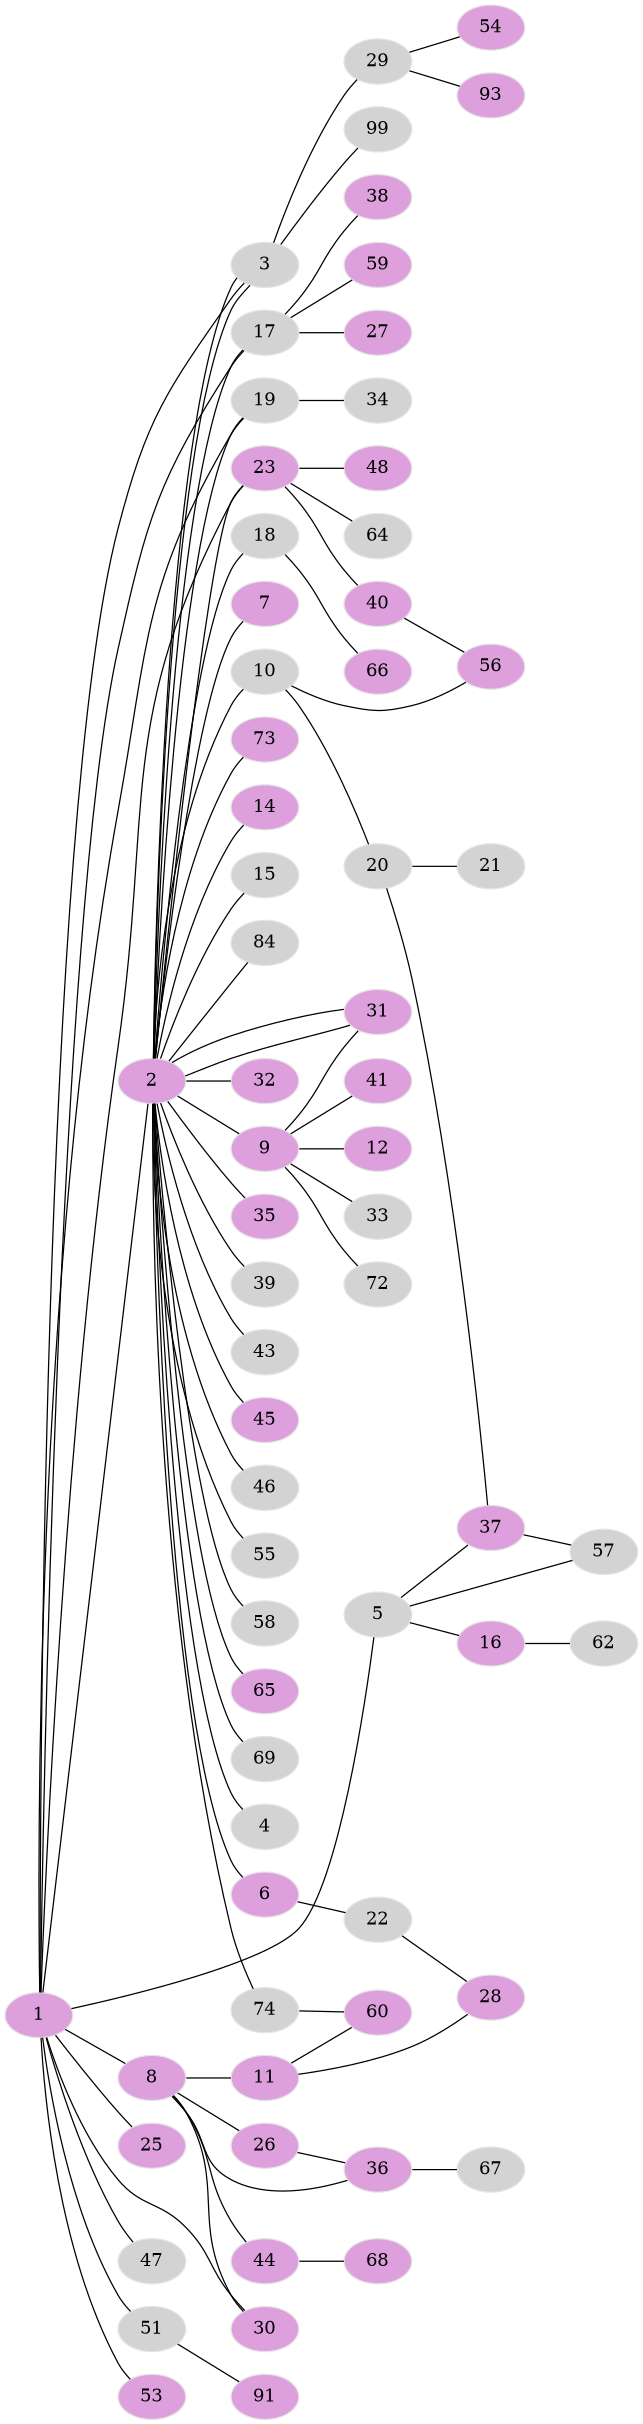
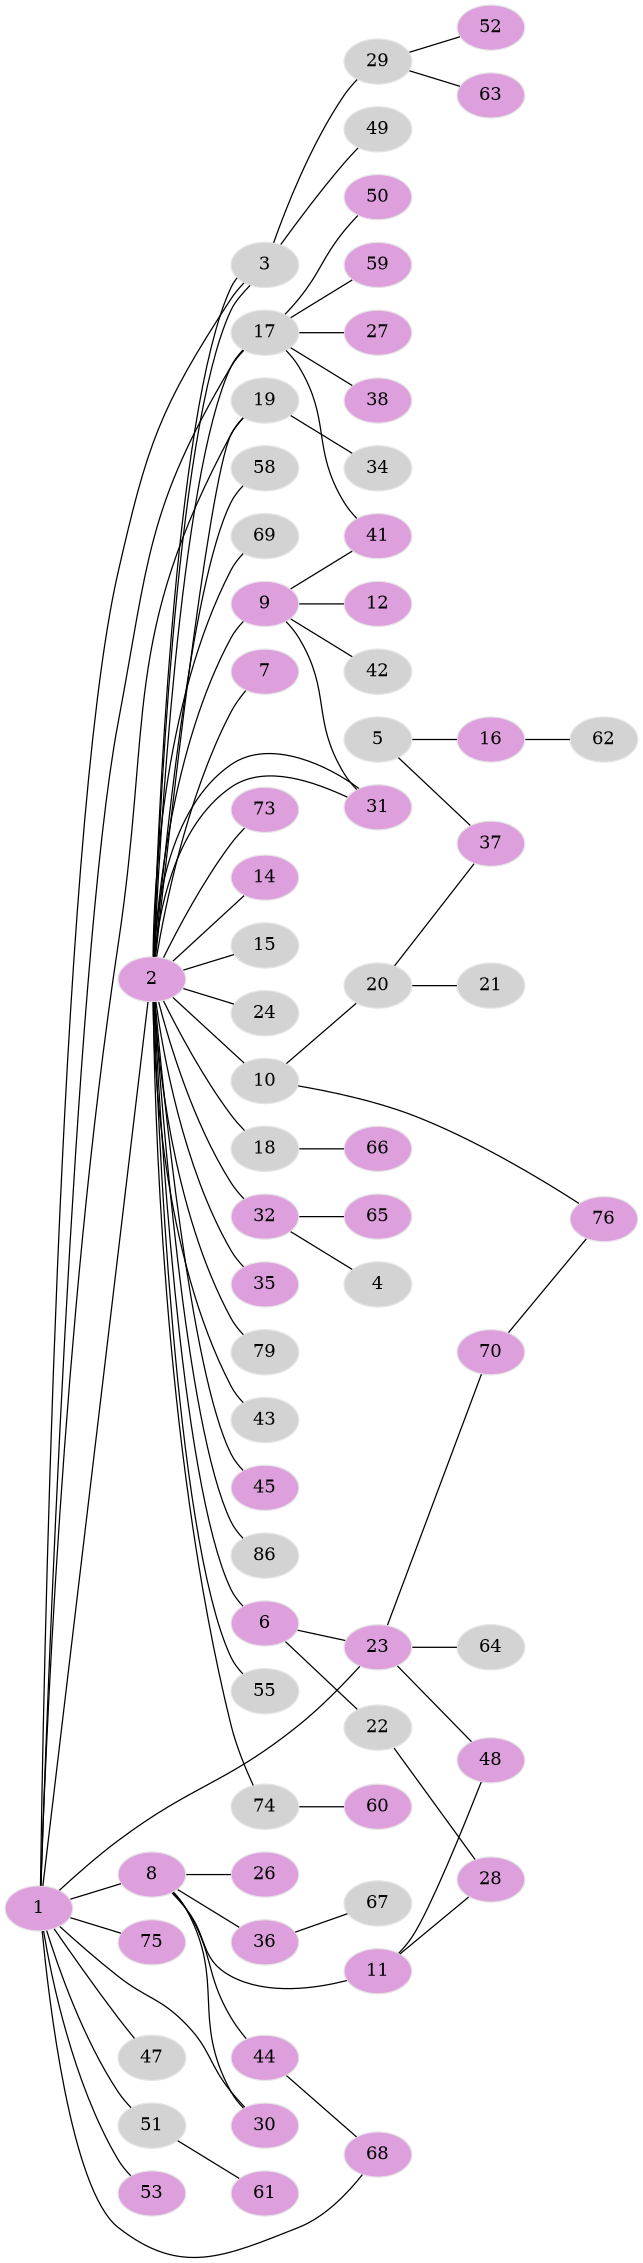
(491, 28) -> (491, 28)
(491, 95) -> (491, 95)
(378, 129) -> (378, 129)
none -> (378, 197)
none -> (319, 421)
(378, 604) -> (491, 1352)
(491, 667) -> (604, 1219)
(187, 769) -> (321, 1635)
(265, 943) -> (265, 1013)
(378, 1217) -> none
(265, 1284) -> (265, 1352)
(378, 1284) -> (378, 672)
(189, 1480) -> (322, 1217)
(265, 1488) -> (265, 1556)
(604, 1552) -> none
(186, 1586) -> (321, 1250)
(308, 1915) -> (108, 2214)
(321, 2045) -> (445, 1870)
(152, 2146) -> (152, 1942)
(321, 2158) -> none
(265, 2397) -> (265, 2193)
